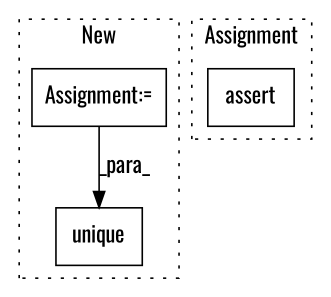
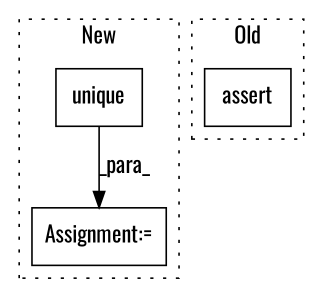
(252, 38) -> (248, 38)
(99, 159) -> (99, 159)
